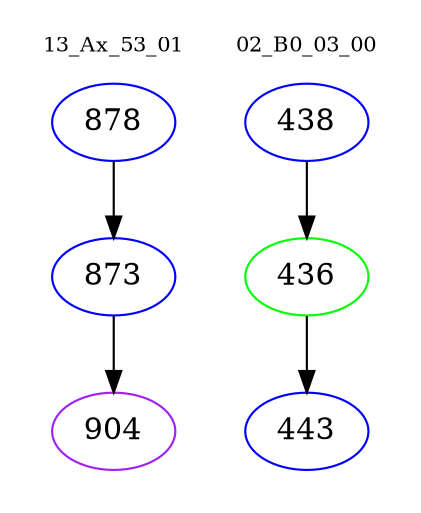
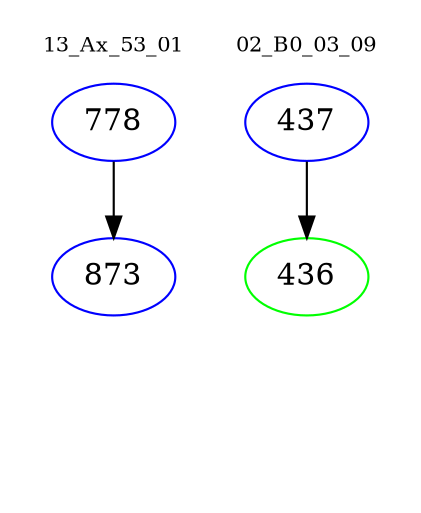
(307, 46) -> (307, 46)
(114, 122) -> (114, 122)
(307, 122) -> (307, 122)
(114, 431) -> none
(307, 431) -> none
